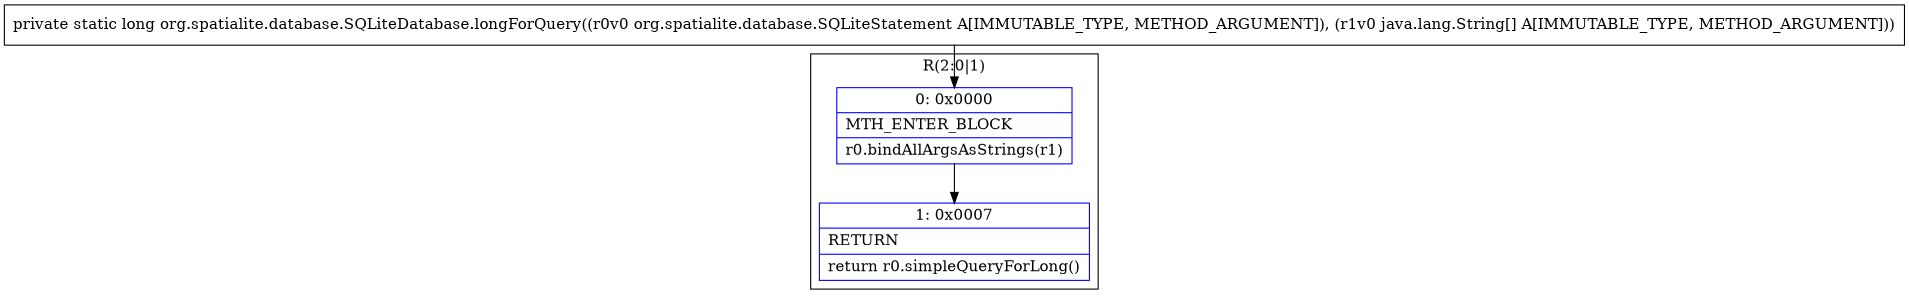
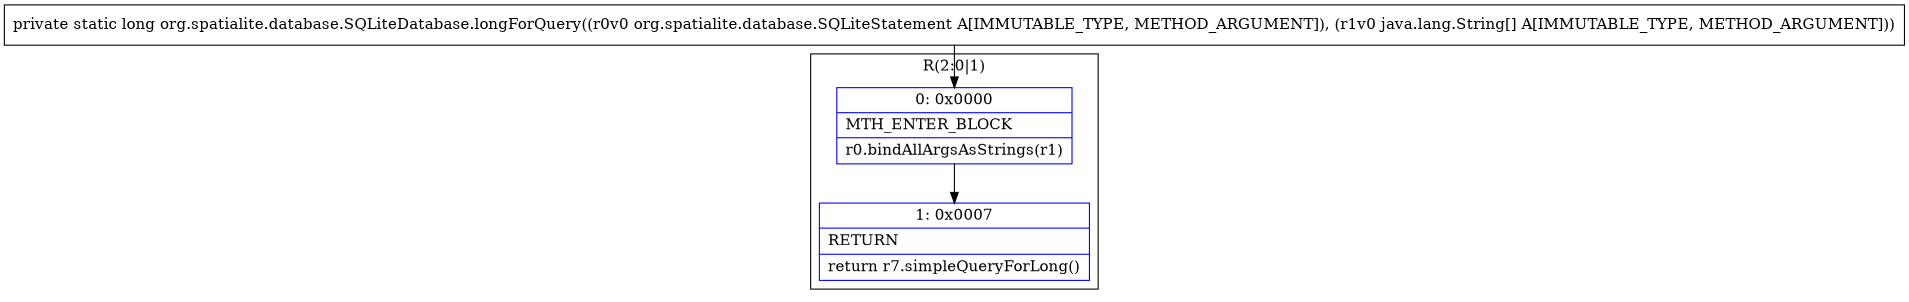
(954, 267) -> (954, 267)
